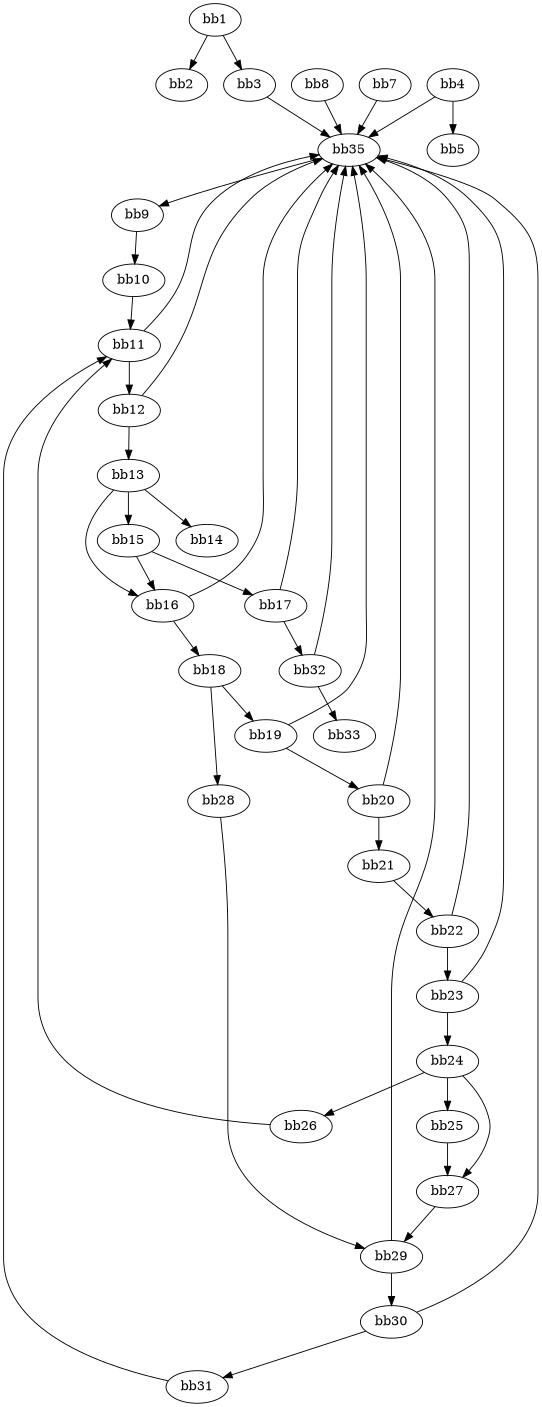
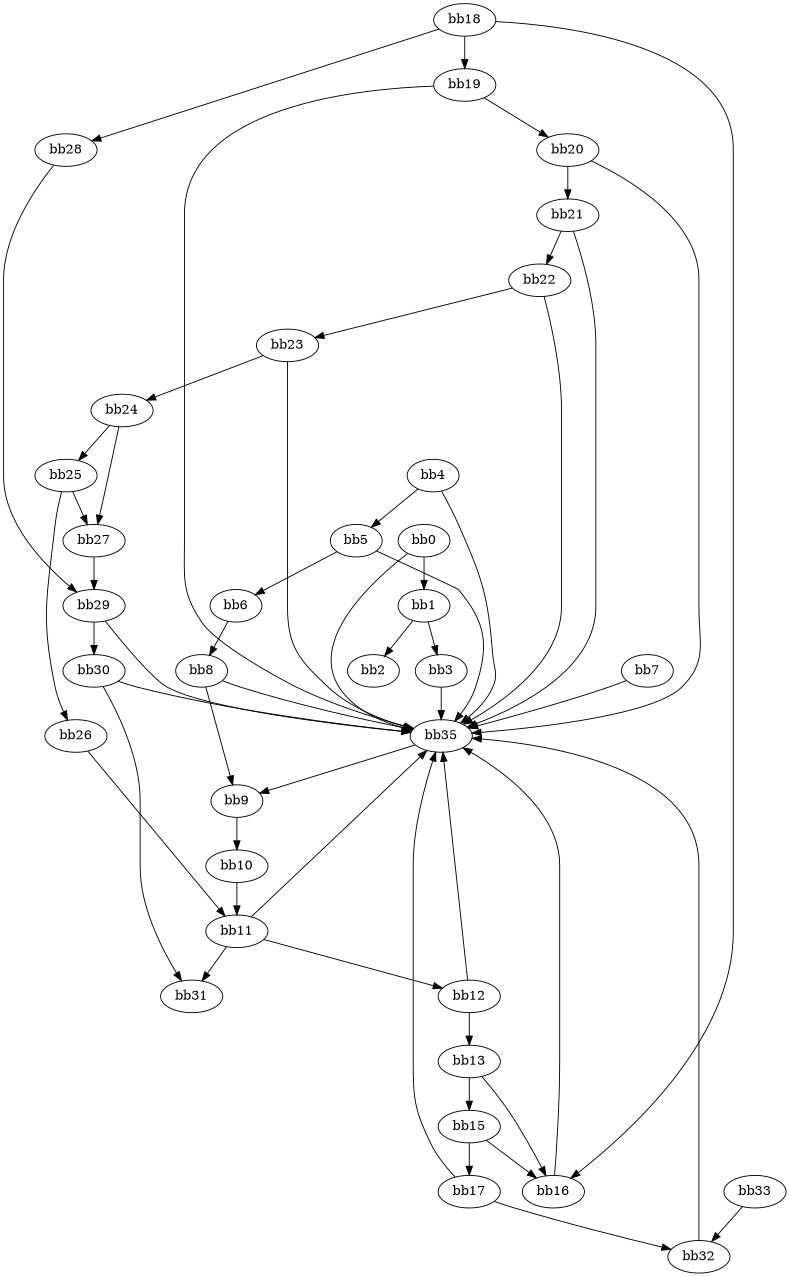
none -> (596, 506)
(207, 541) -> none
none -> (424, 541)
none -> (236, 606)
none -> (472, 608)
(184, 635) -> (733, 541)
(325, 699) -> (730, 1221)
none -> (218, 732)
(4, 899) -> (217, 960)
(379, 1092) -> (47, 602)
